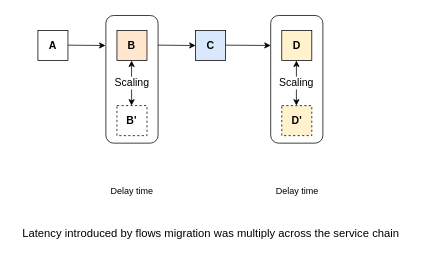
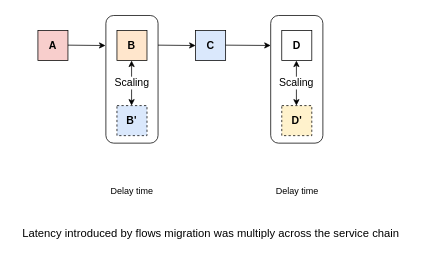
(53, 45) -> (53, 45)
(296, 45) -> (296, 45)
(132, 120) -> (132, 120)
